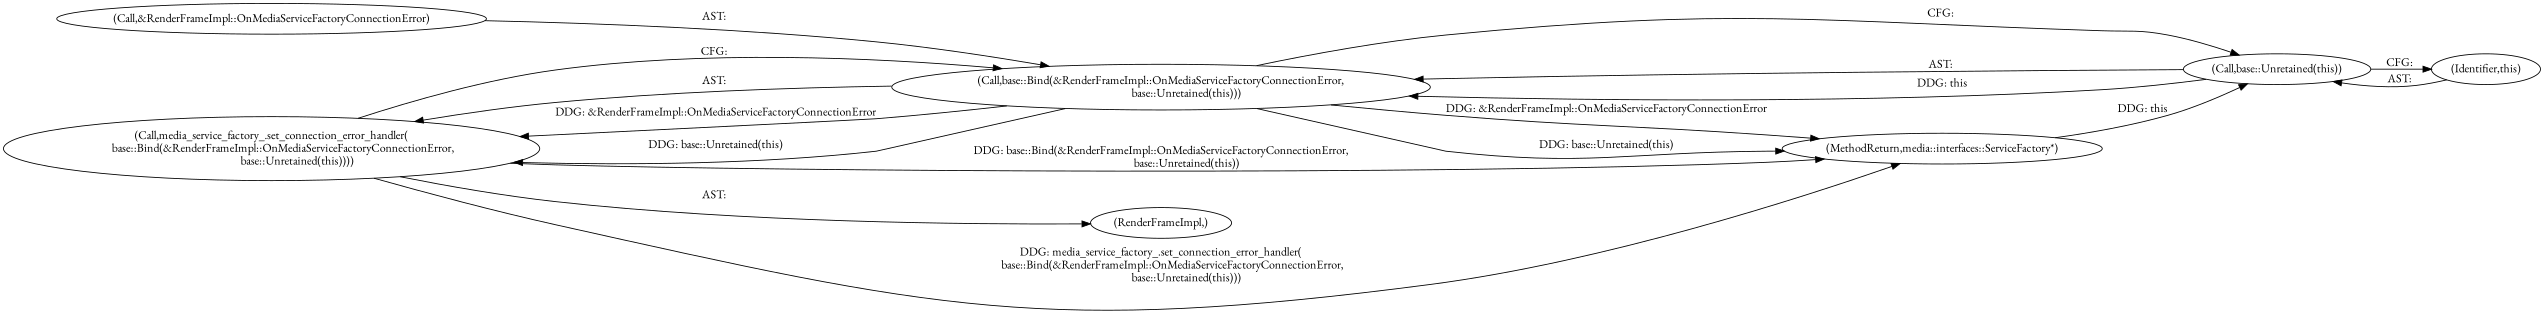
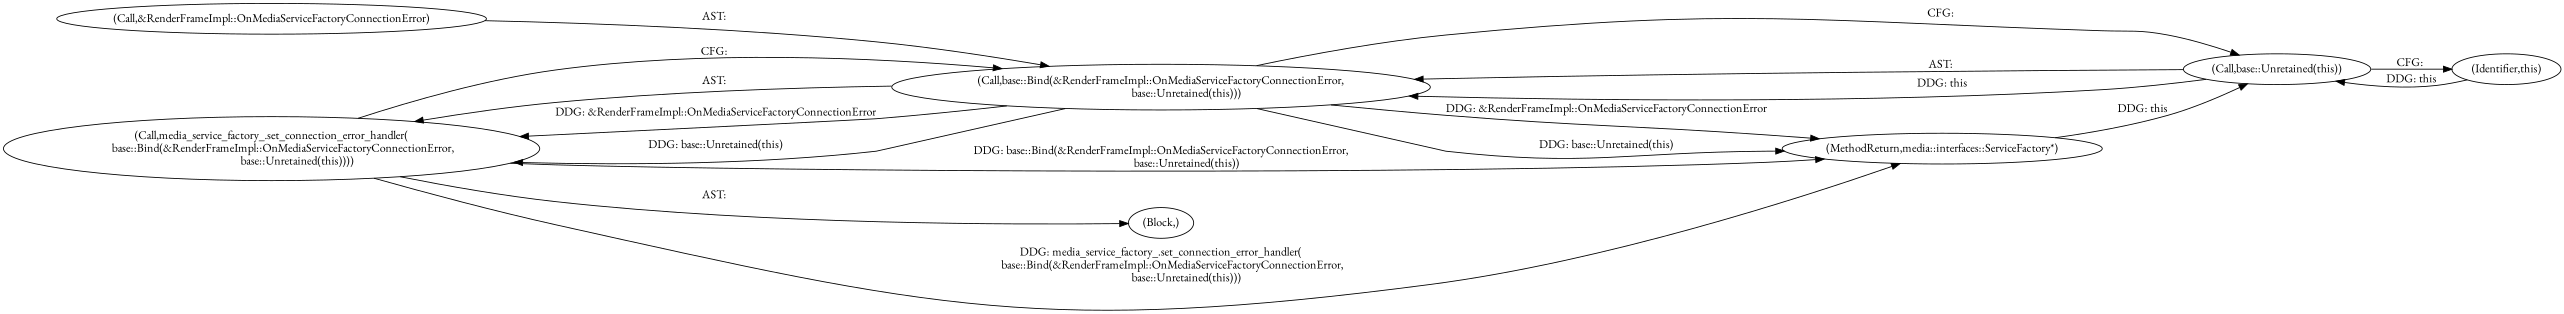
(2401, 79) -> (2411, 79)
(1161, 223) -> (1161, 223)
